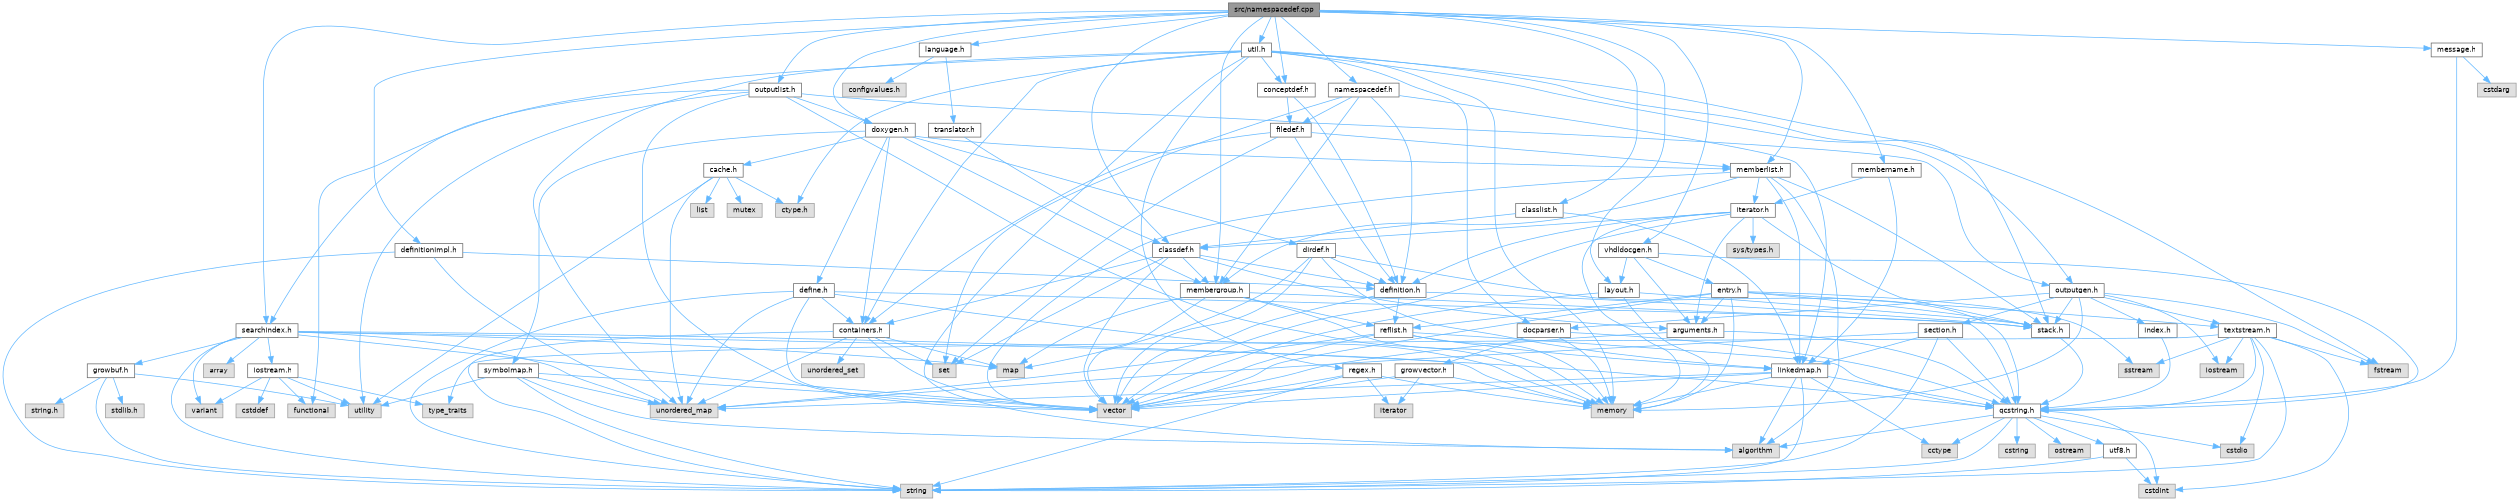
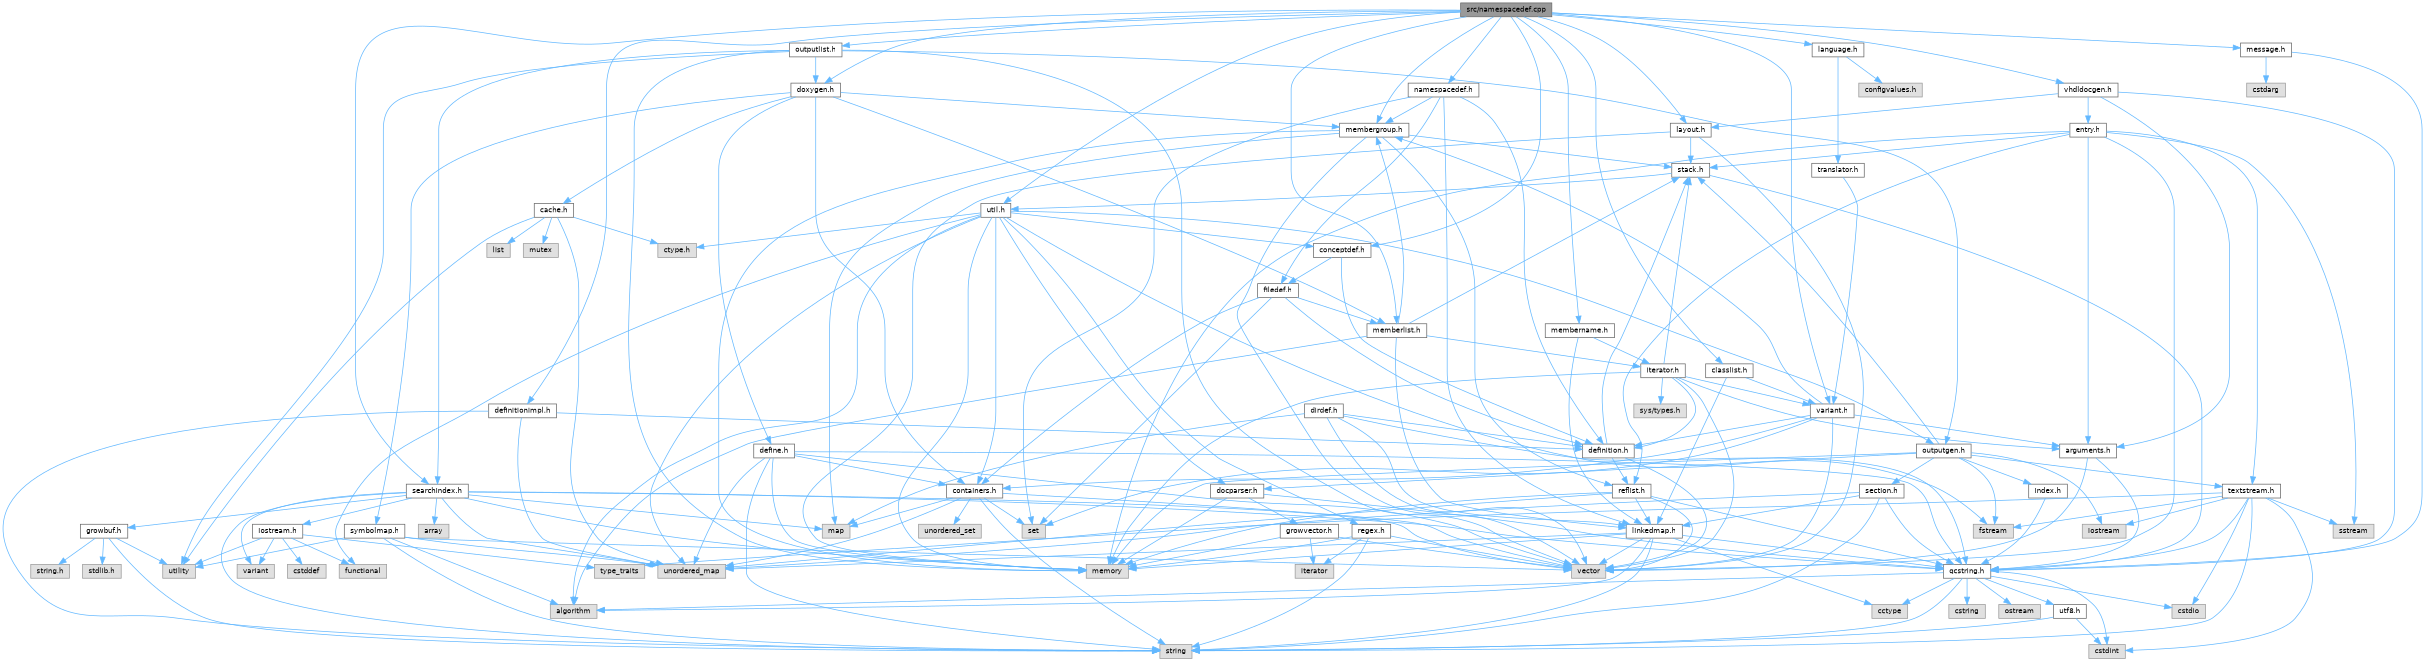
(1685, 111) -> (1345, 195)
(1101, 190) -> none
(1297, 210) -> none
(1176, 250) -> (1832, 411)
